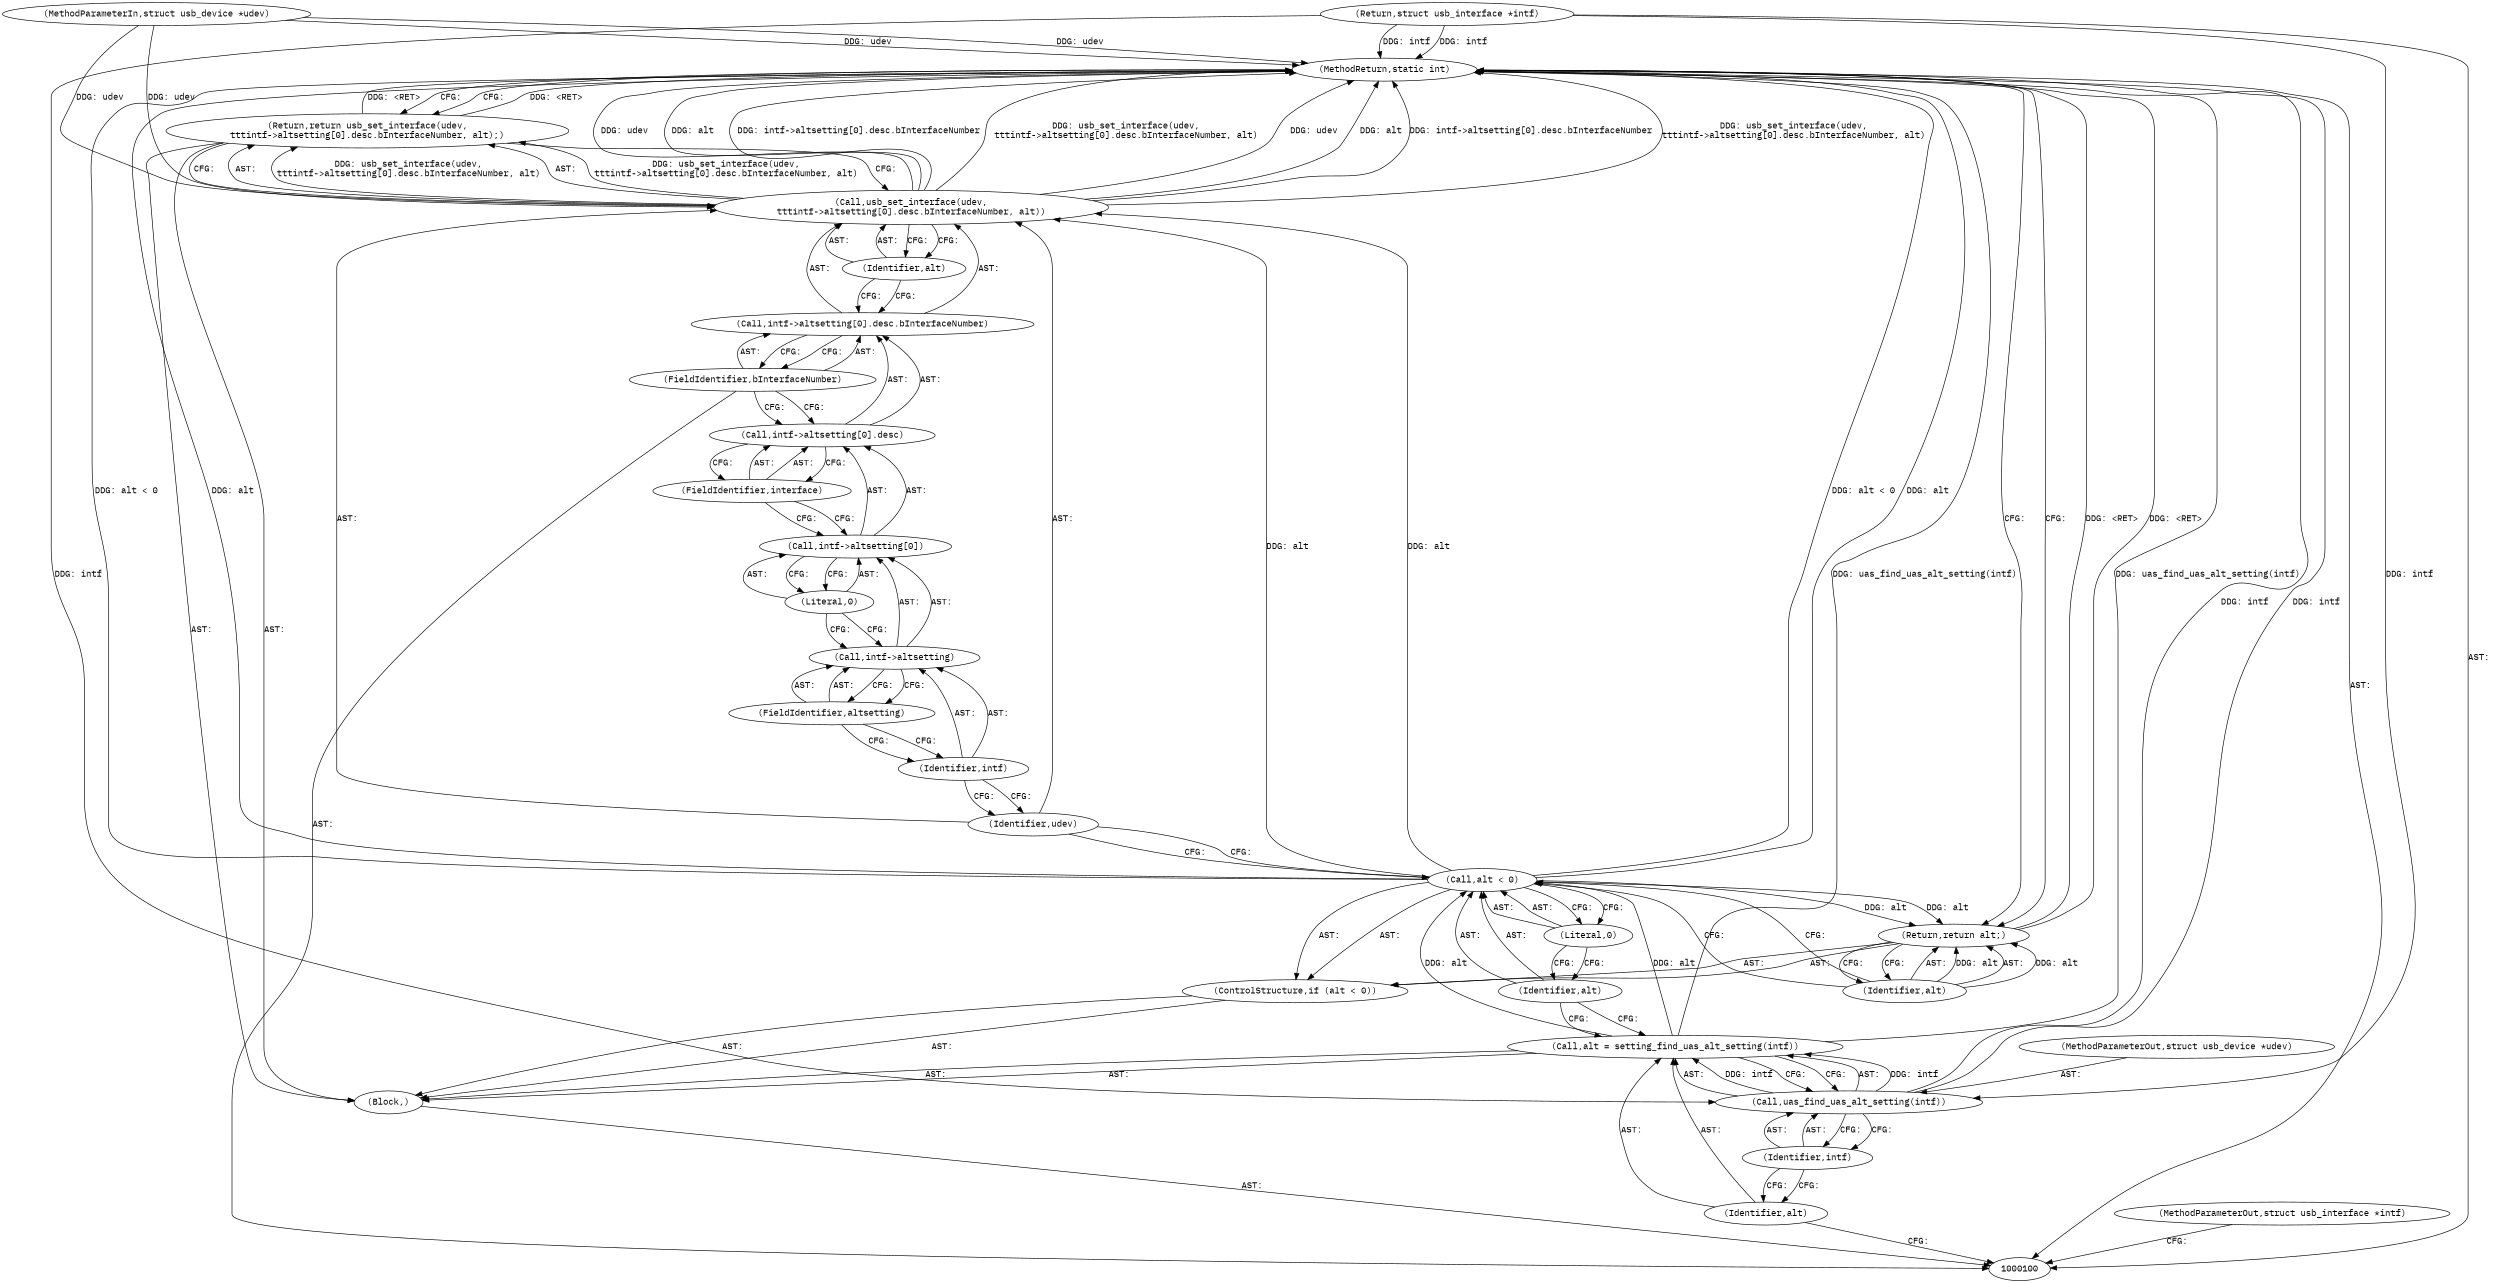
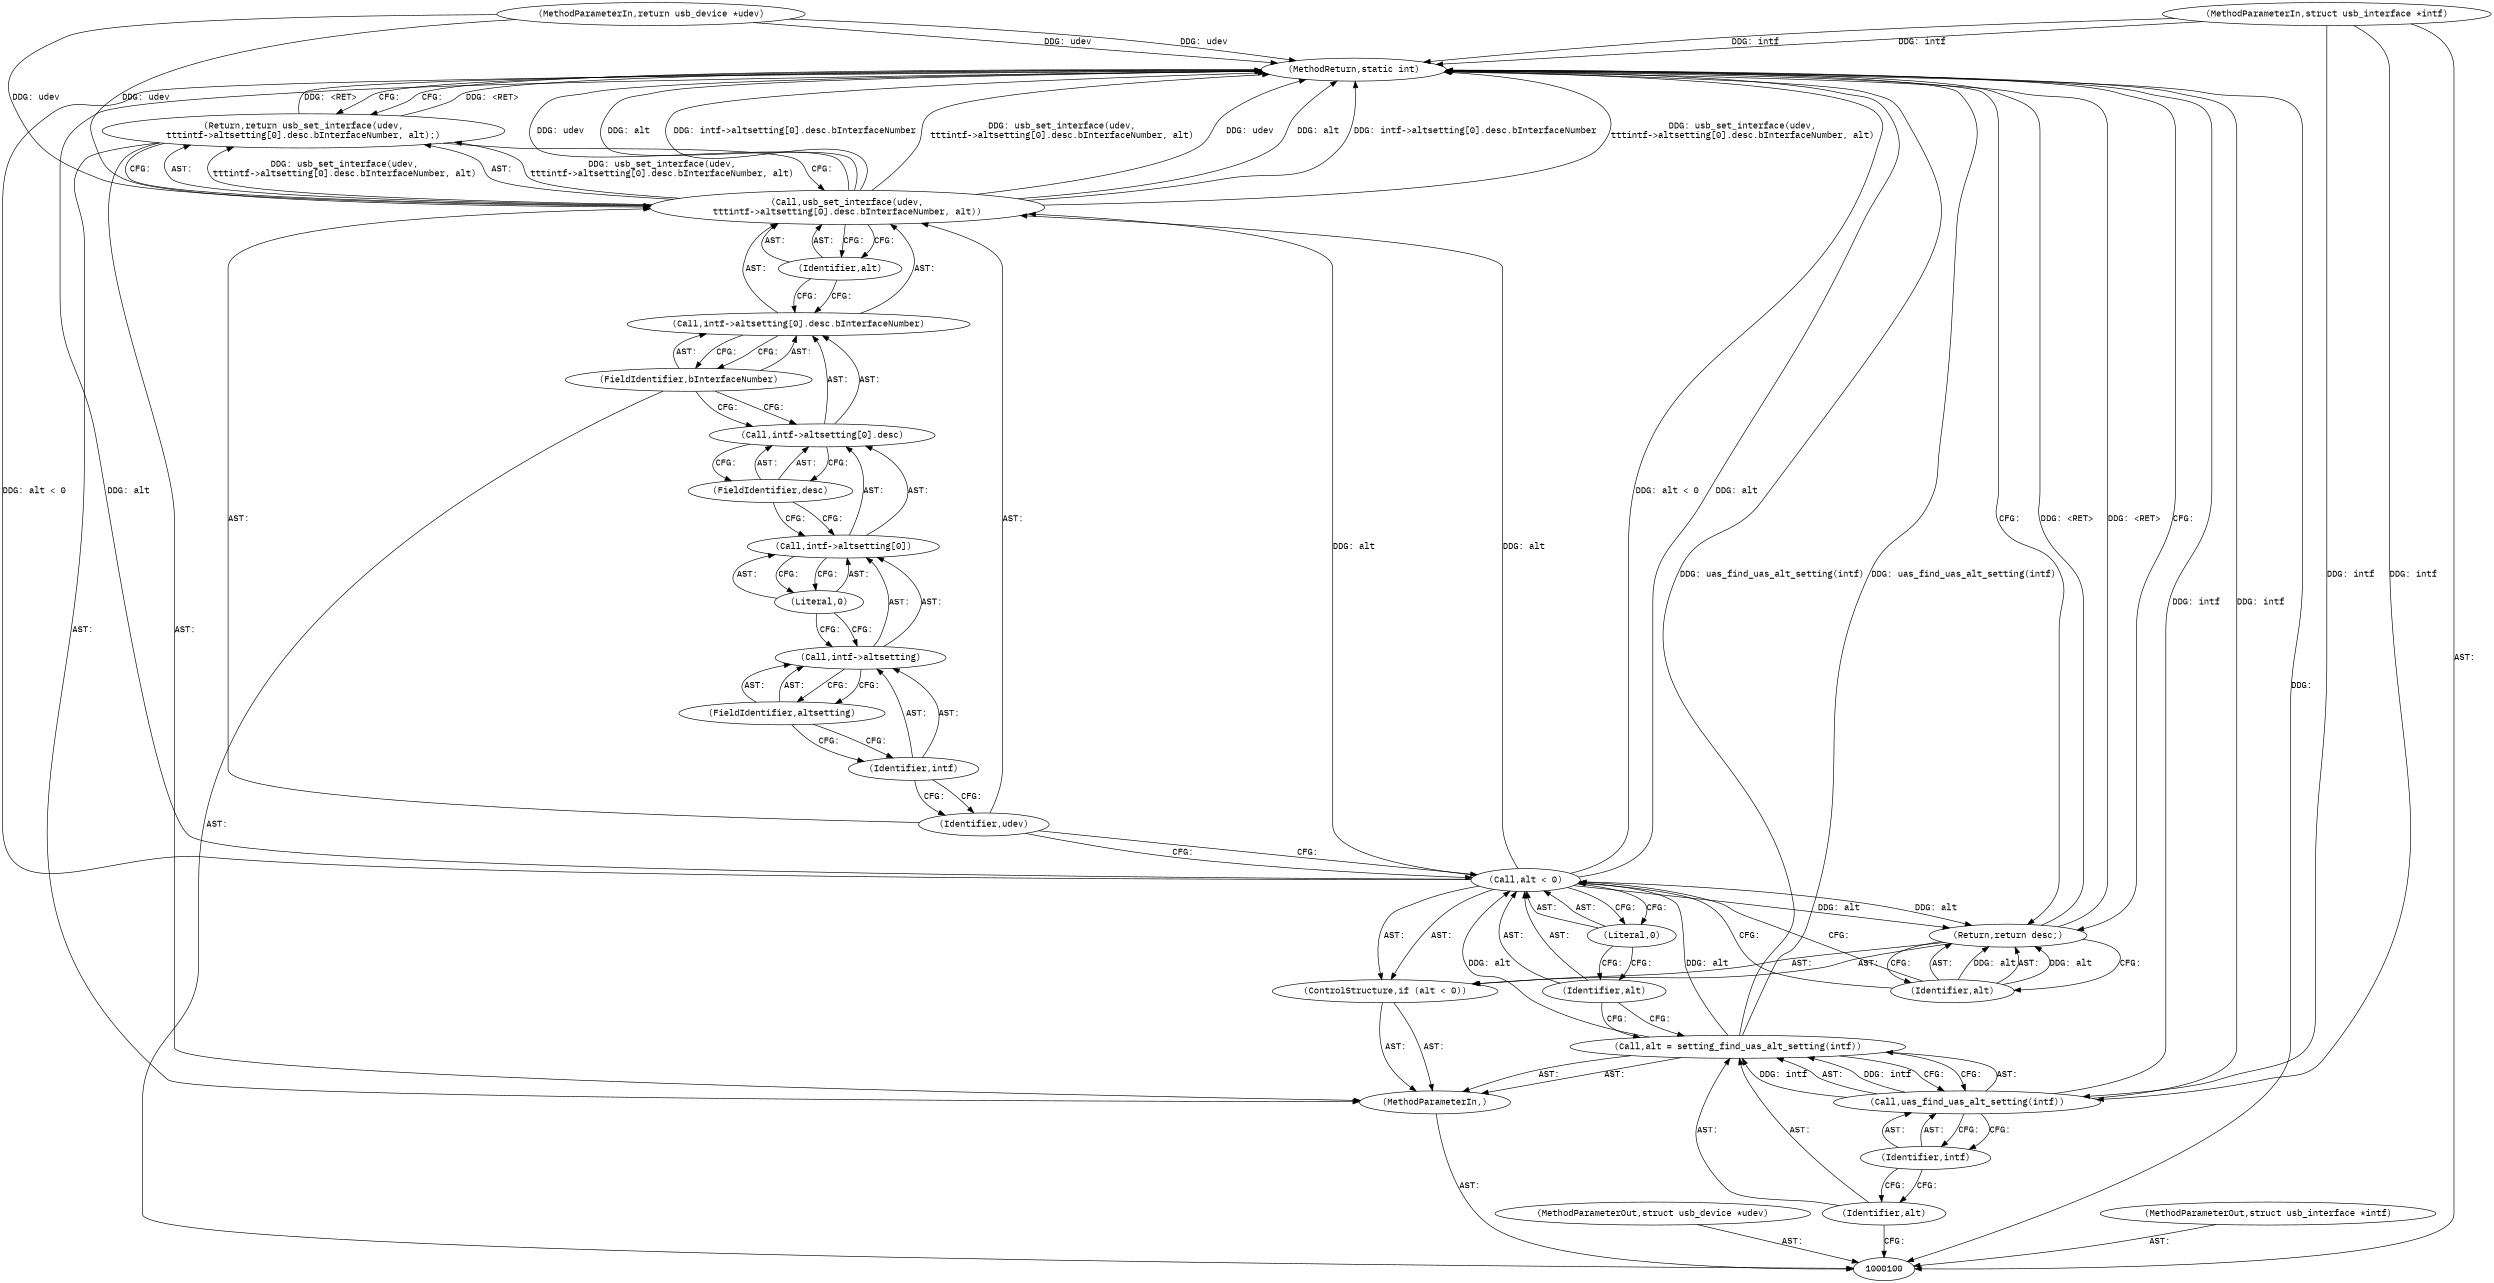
(157, 14) -> (651, 14)
(1447, 14) -> (2327, 14)
(752, 491) -> (770, 491)
(2363, 686) -> (2304, 686)
(1954, 936) -> (2008, 936)
(2027, 1077) -> (1775, 1243)
(389, 1102) -> (1435, 1102)
(2180, 1241) -> (2163, 1241)
